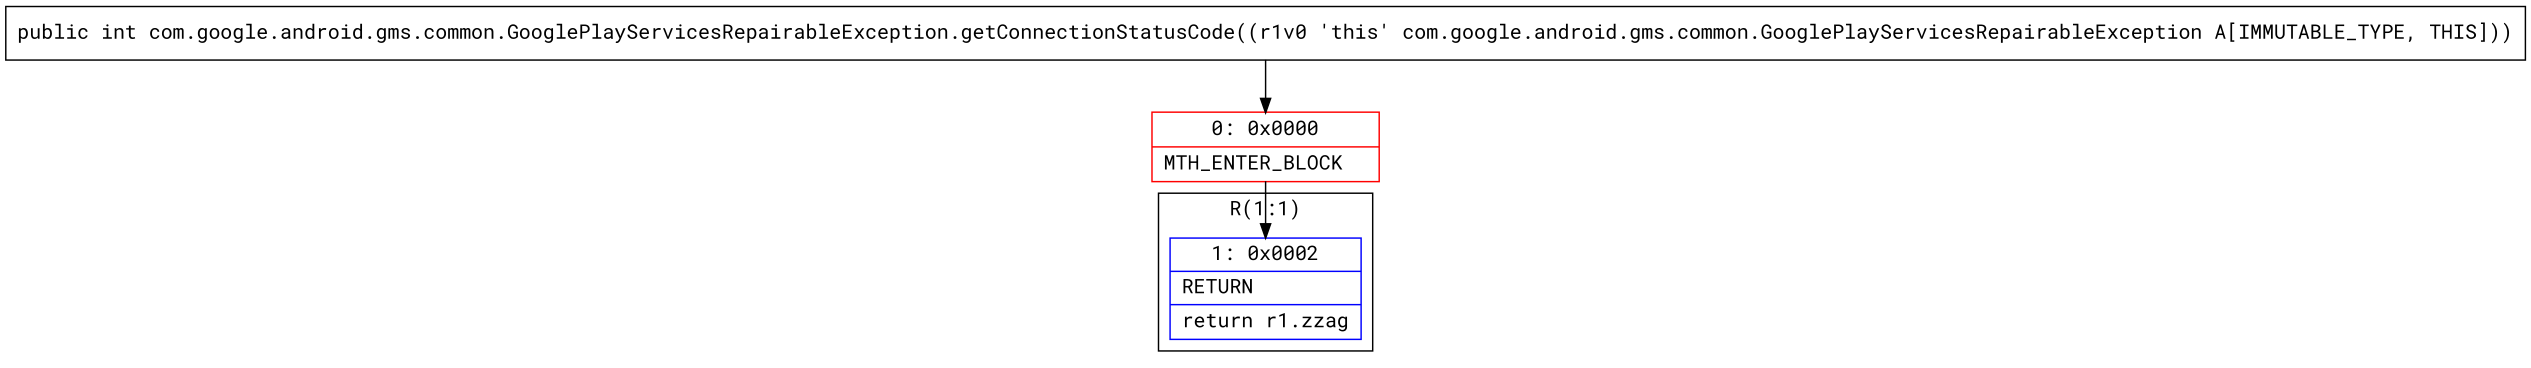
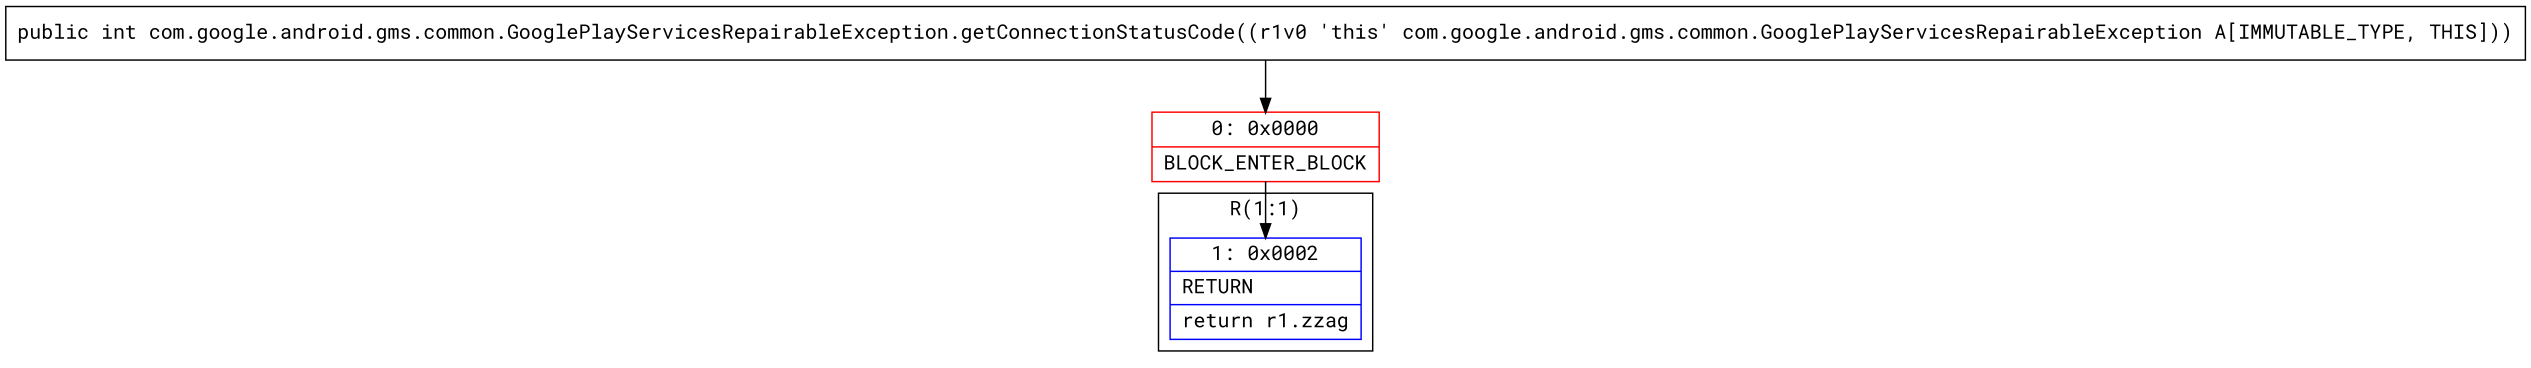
(1253, 164) -> (1266, 164)
